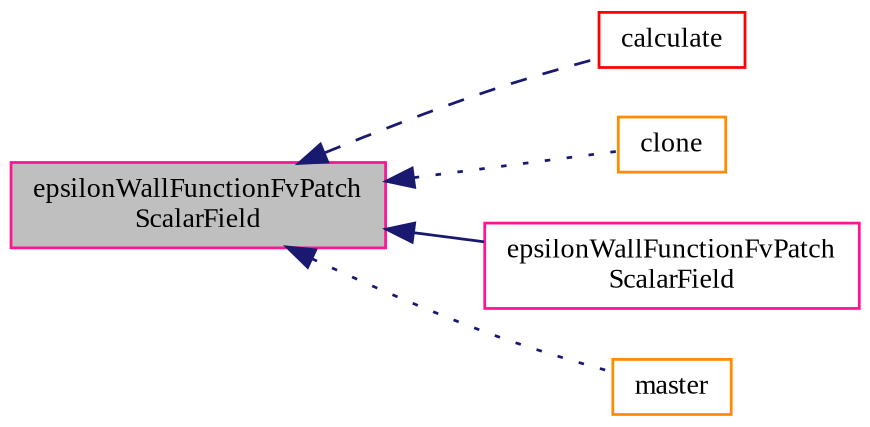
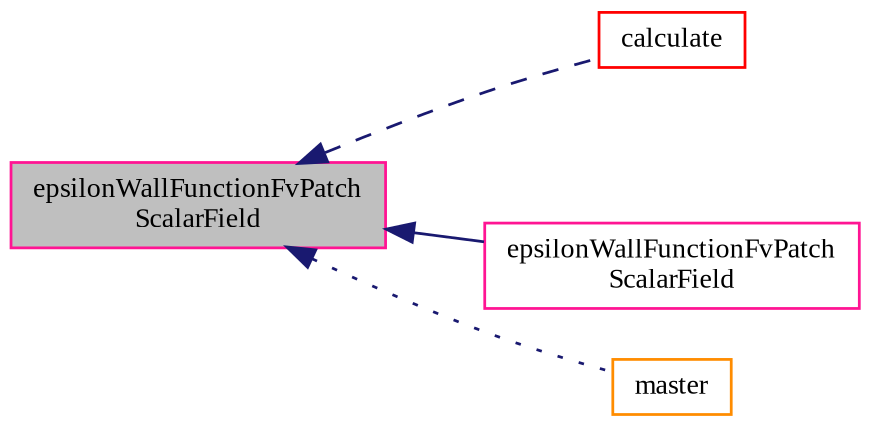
(672, 145) -> none
